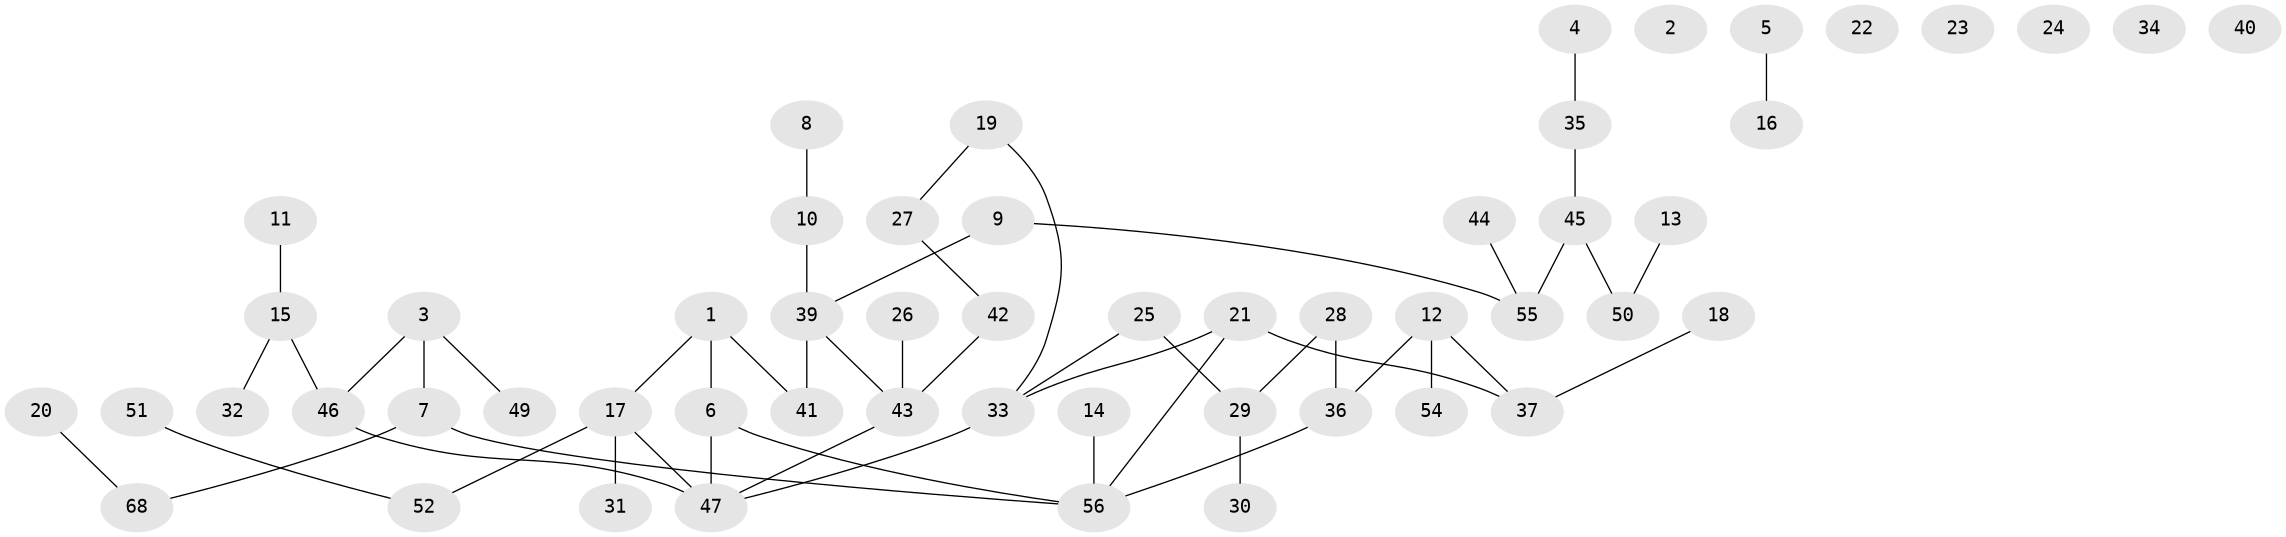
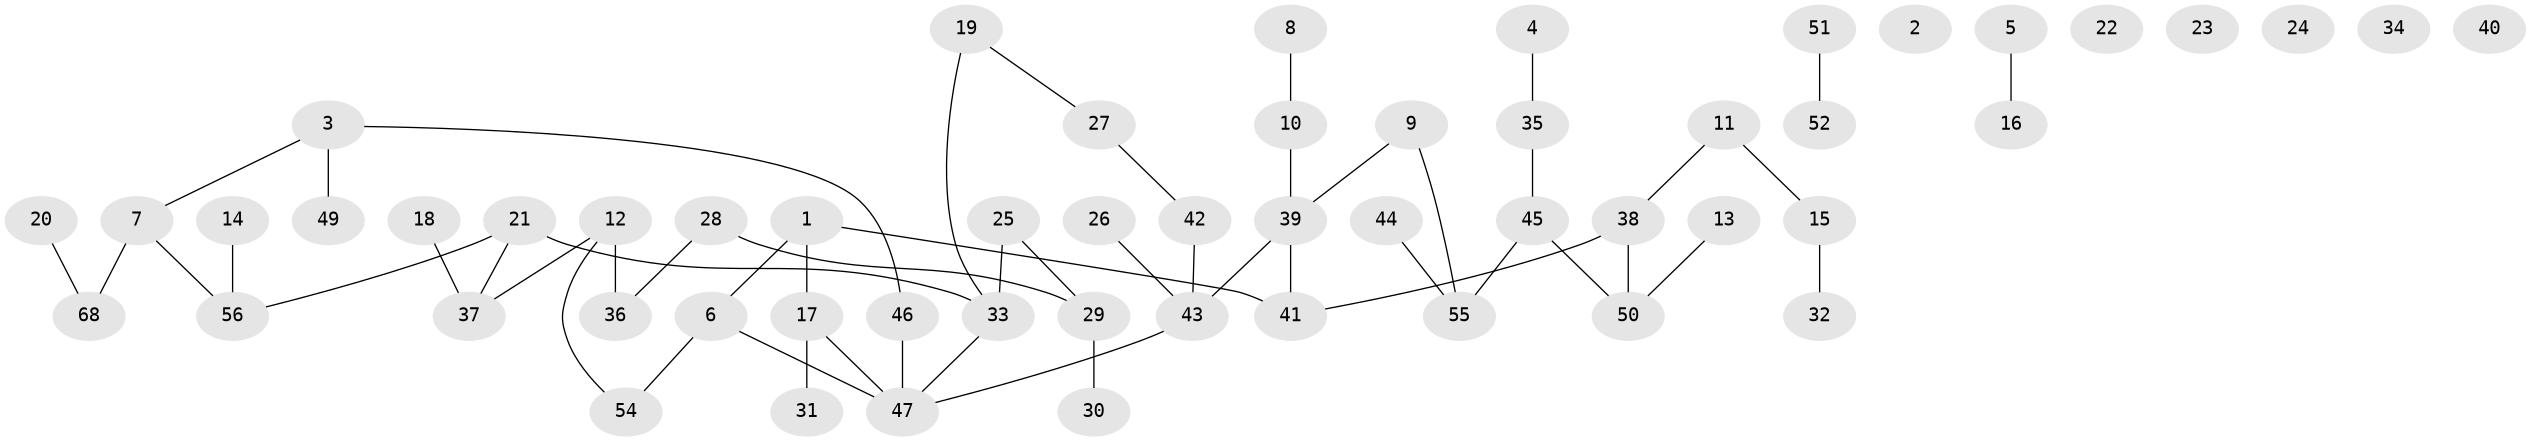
none -> (1628, 221)
(304, 364) -> none
(1217, 464) -> none
(503, 468) -> none
(897, 473) -> (669, 364)
